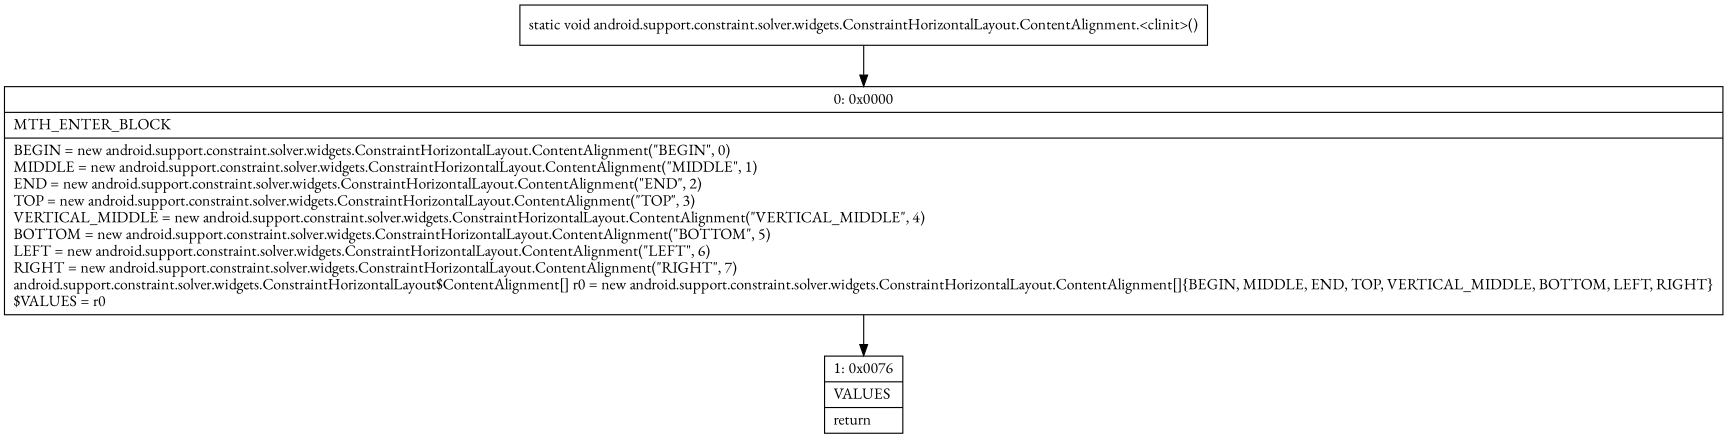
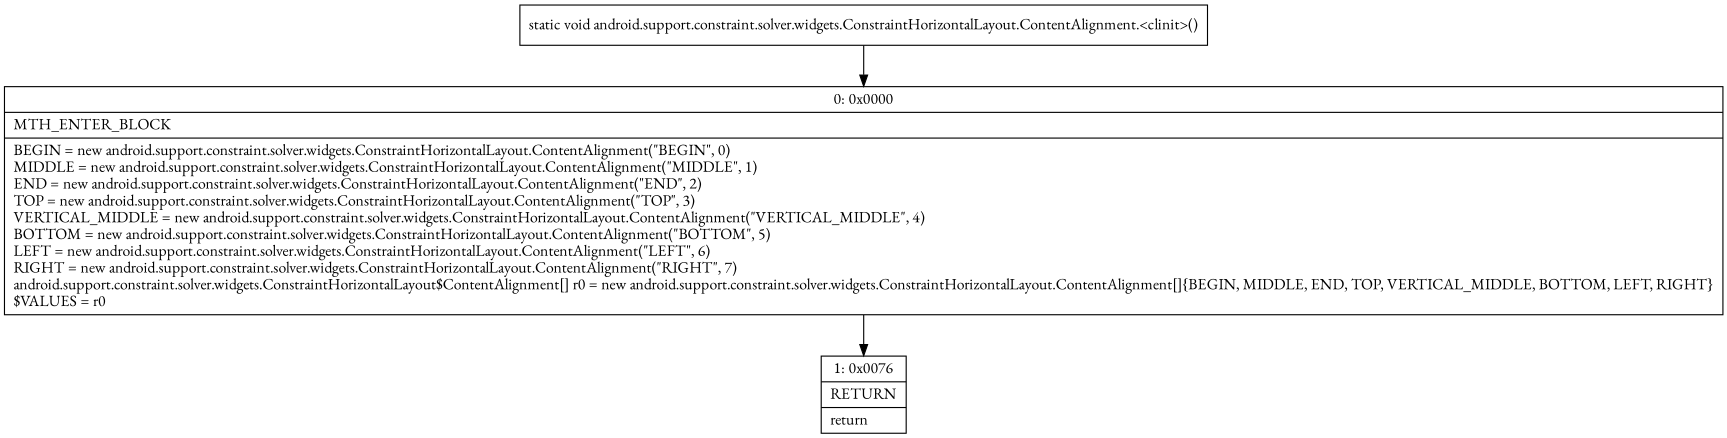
(863, 394) -> (864, 394)
